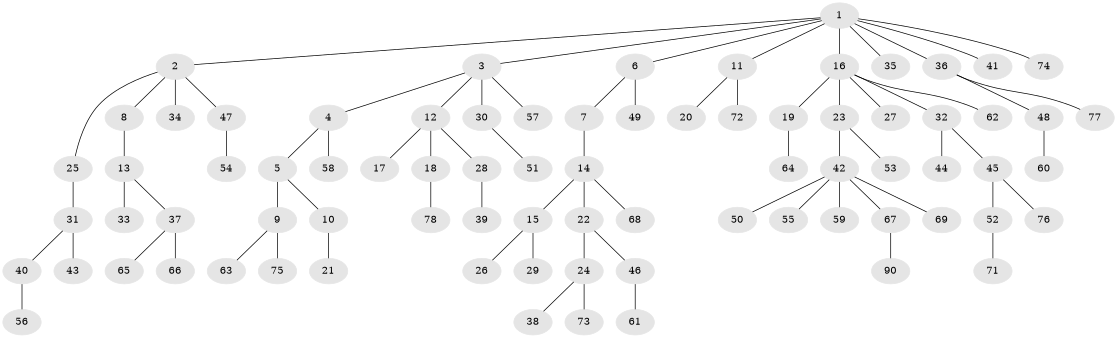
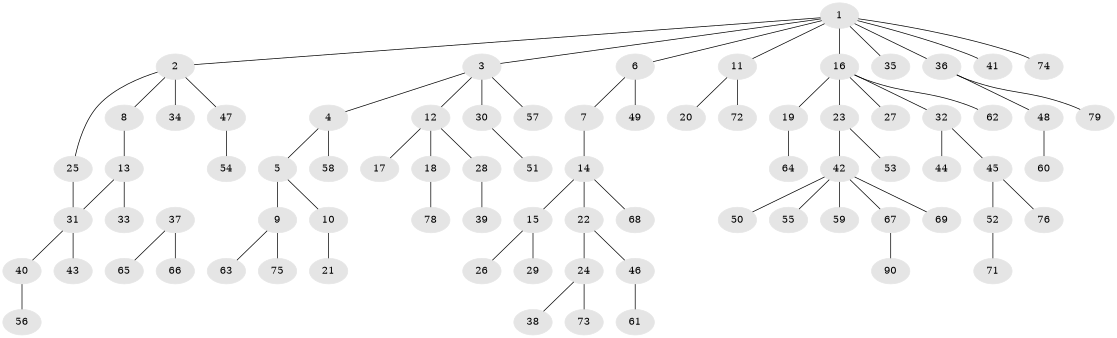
(1095, 118) -> (1095, 118)
(150, 194) -> (99, 194)
